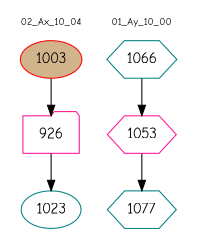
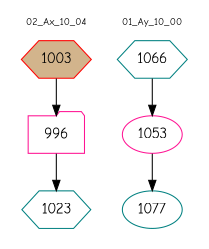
(51, 59) -> (56, 59)
(51, 135) -> (56, 135)
(142, 135) -> (152, 135)
(51, 210) -> (56, 210)
(142, 210) -> (152, 210)
